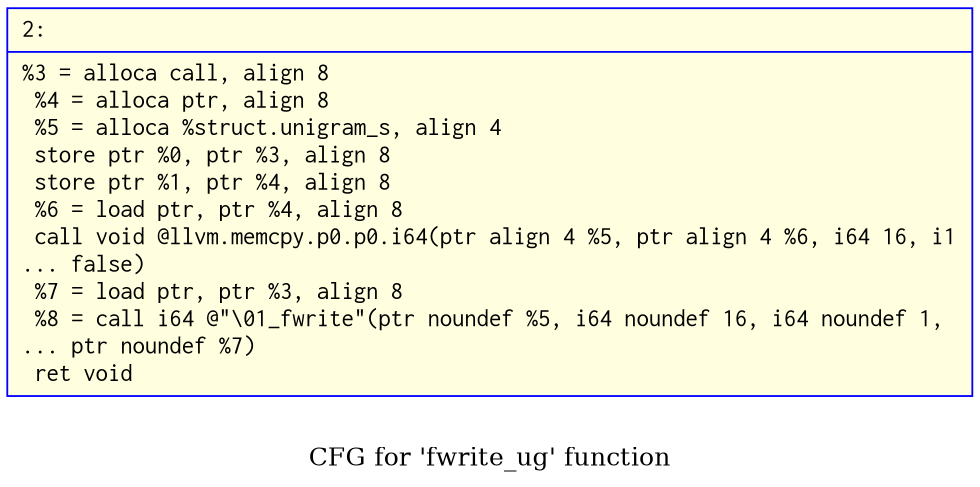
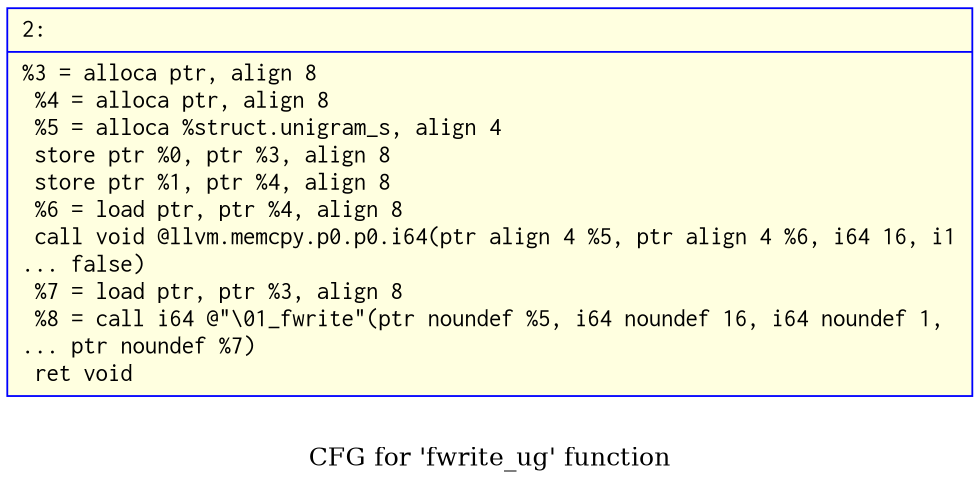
(176, 73) -> (170, 73)
